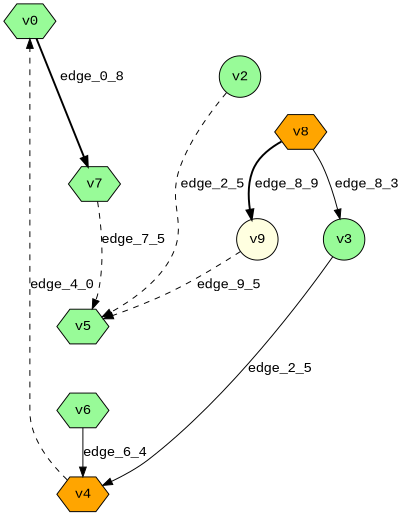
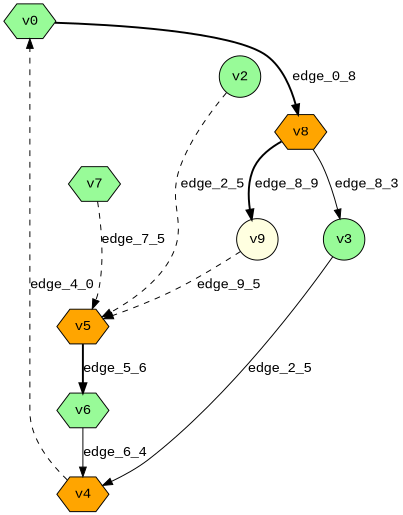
(60, 98) -> (191, 34)
(83, 327) -> (83, 327)
none -> (83, 364)
